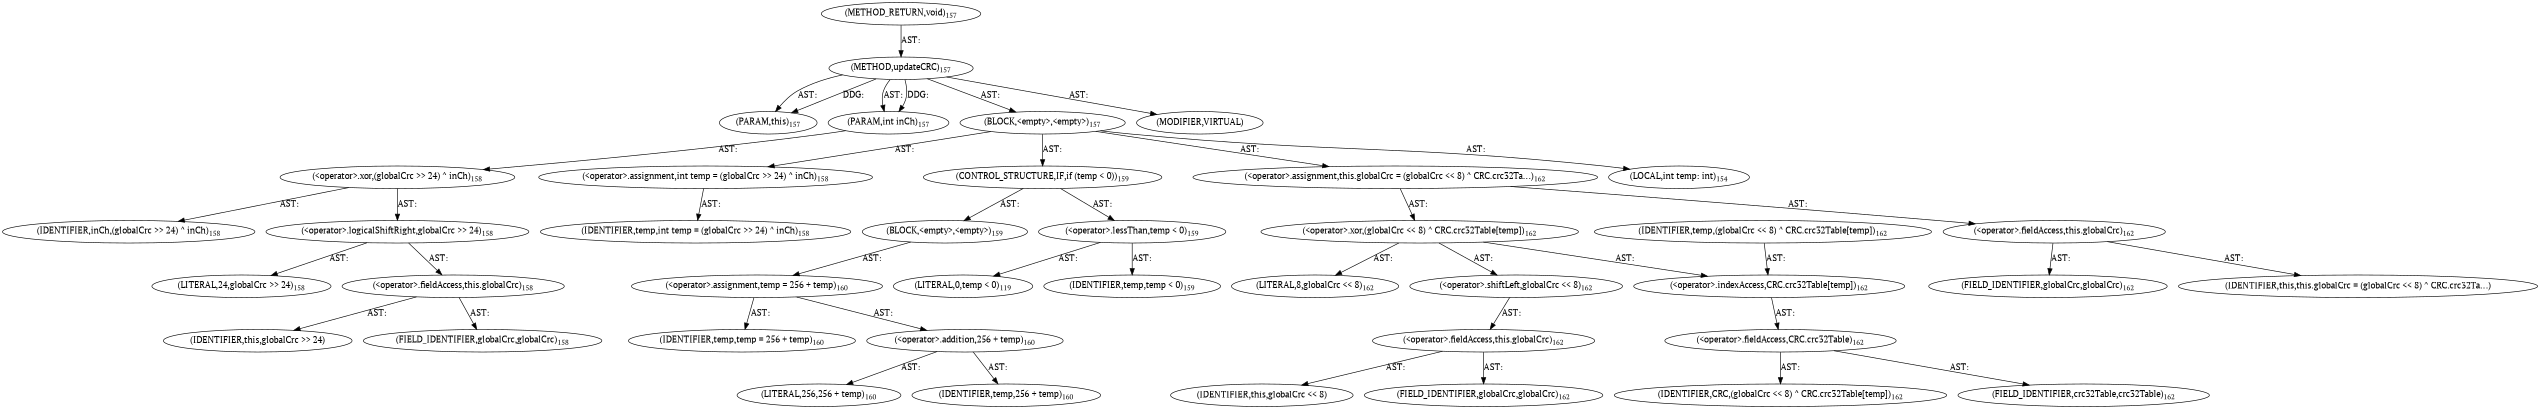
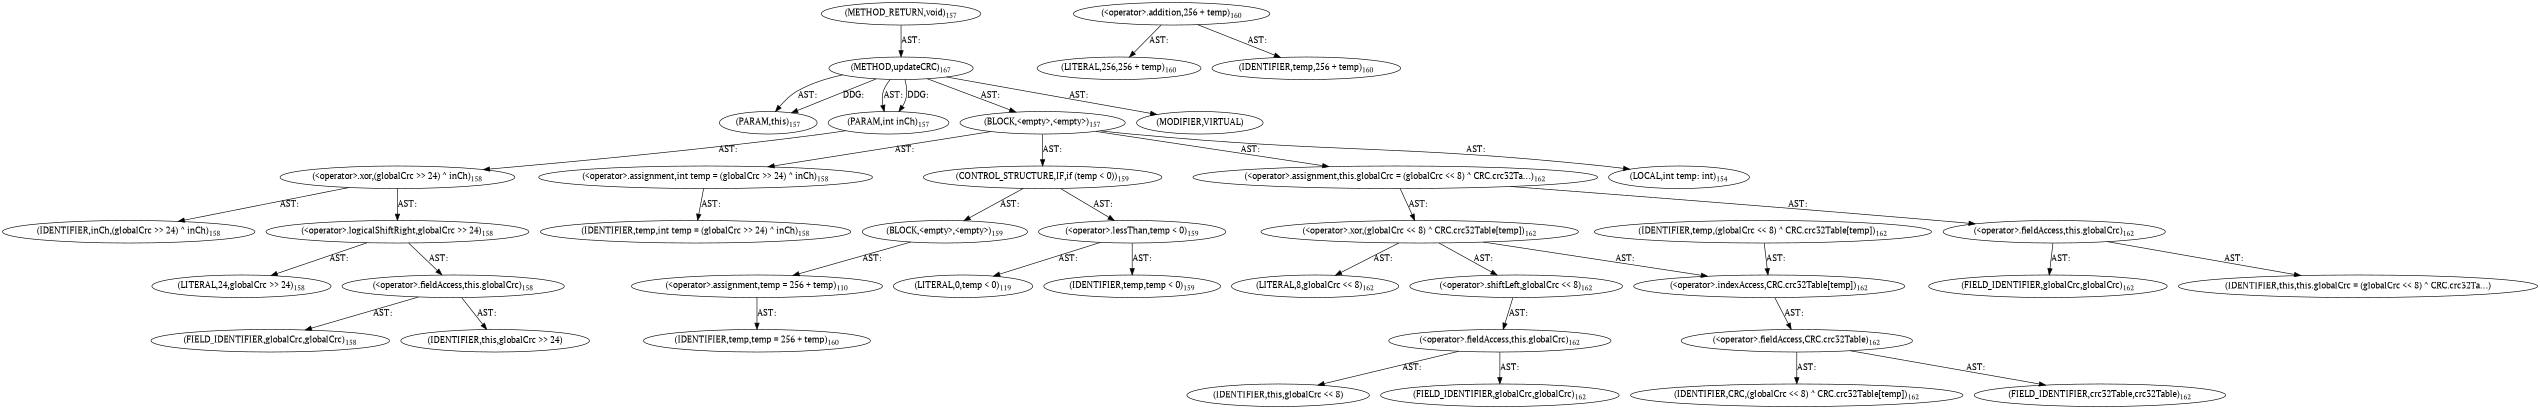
(946, 67) -> (946, 67)
(842, 285) -> (842, 285)
(859, 313) -> none
